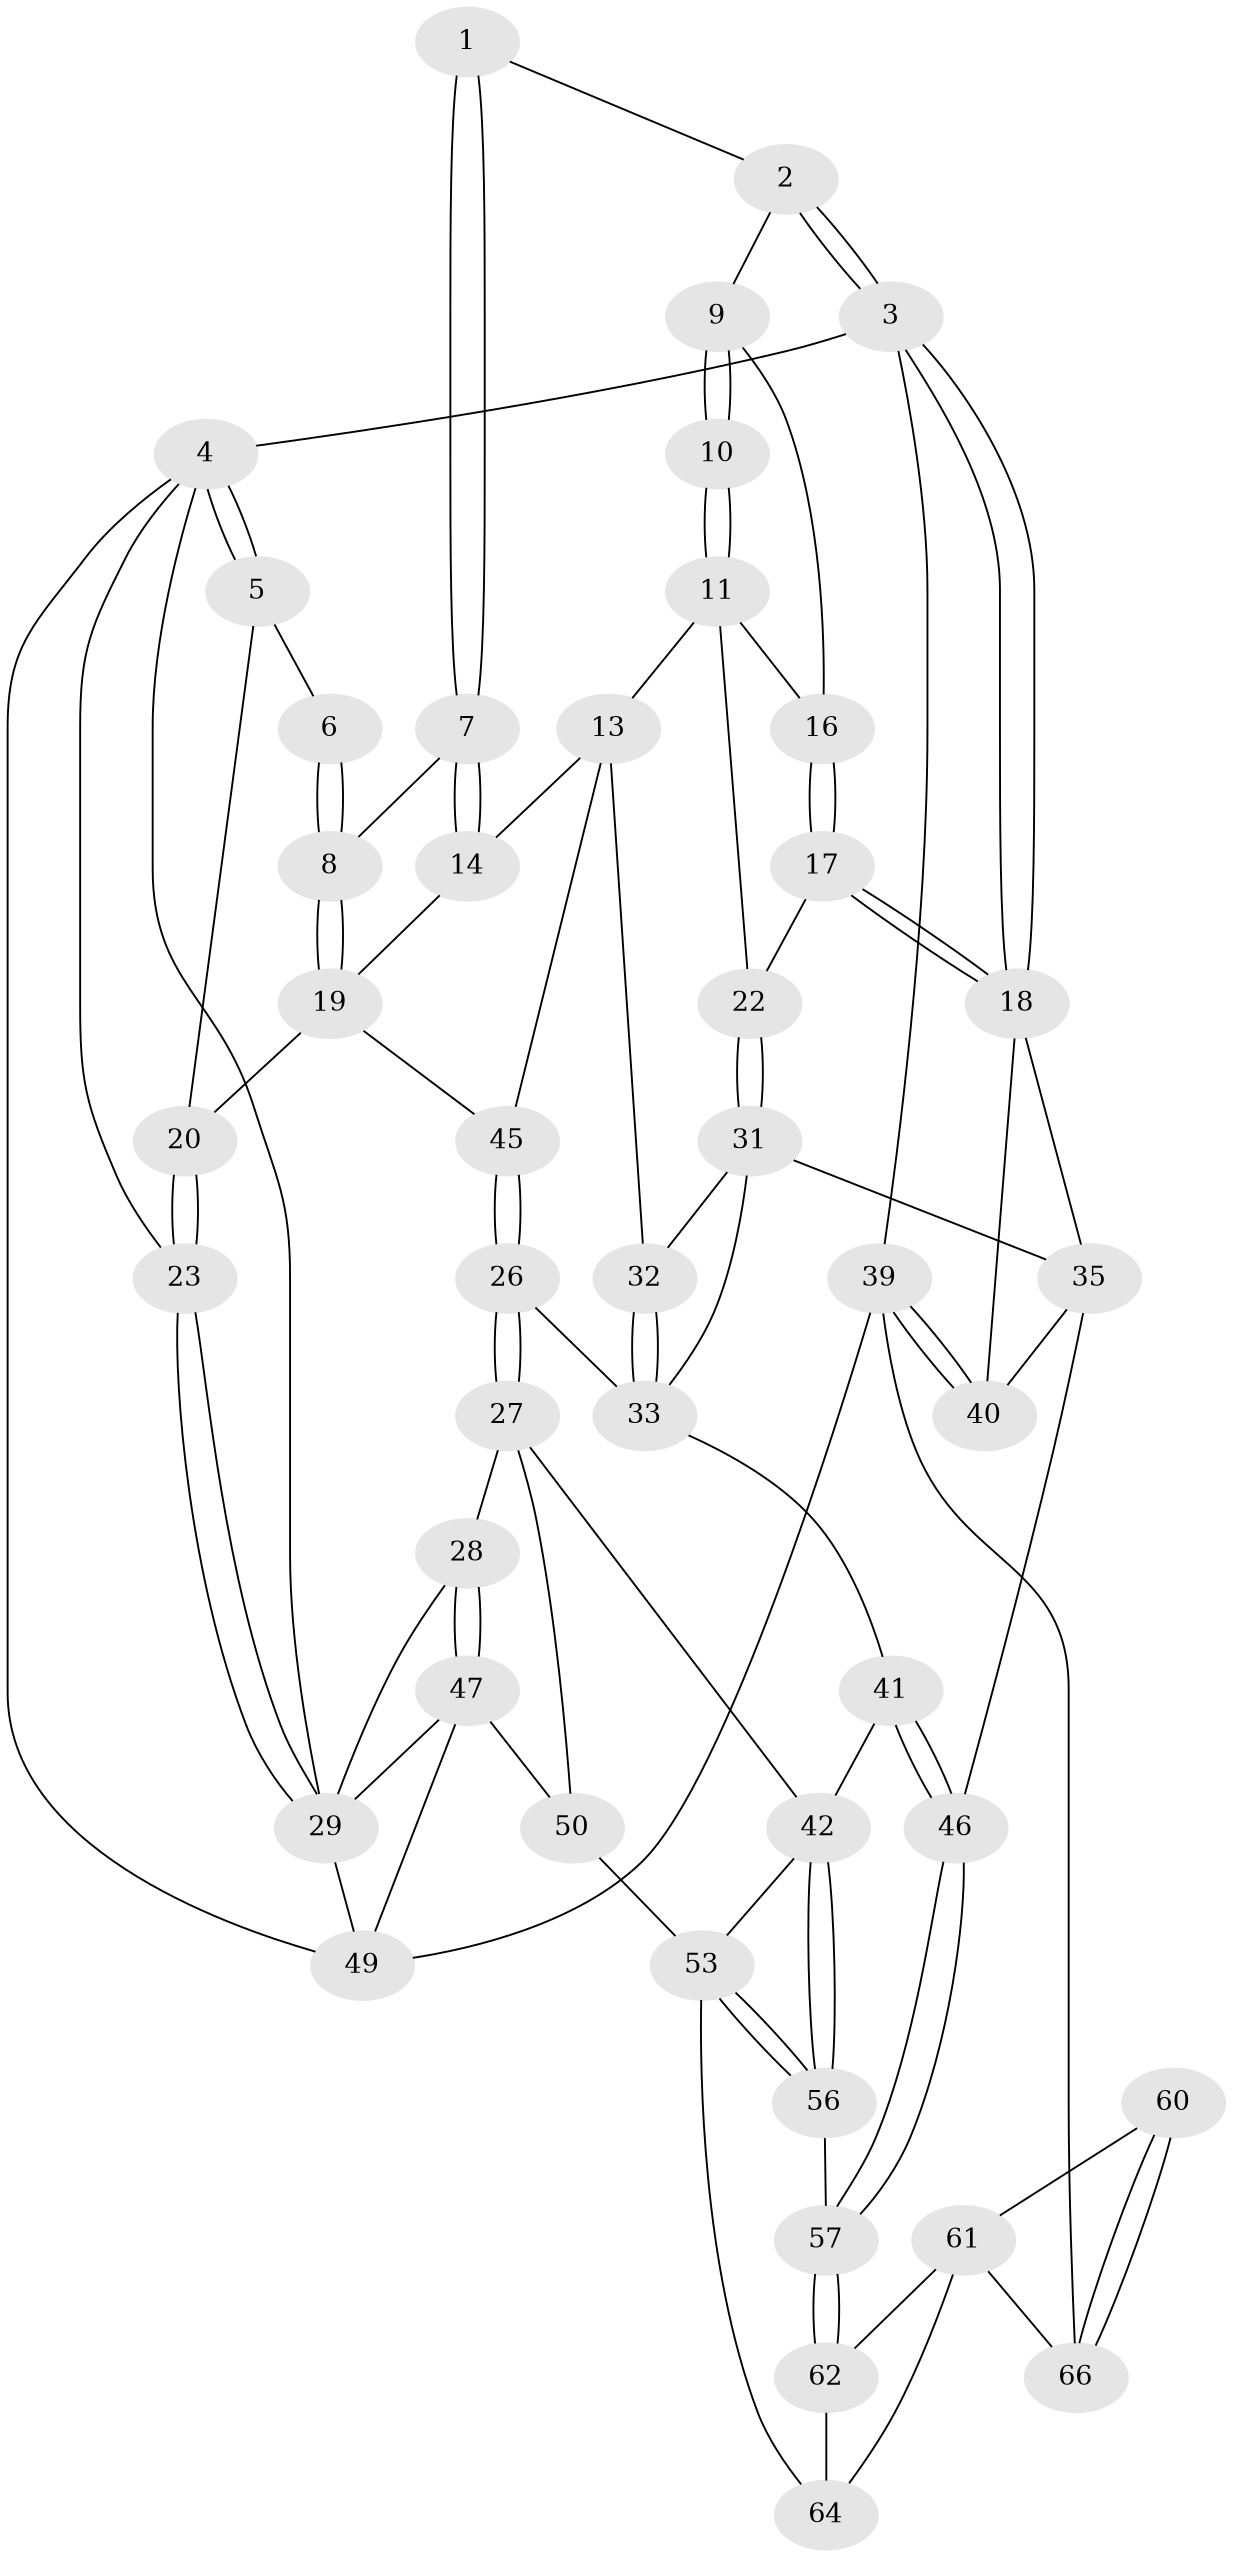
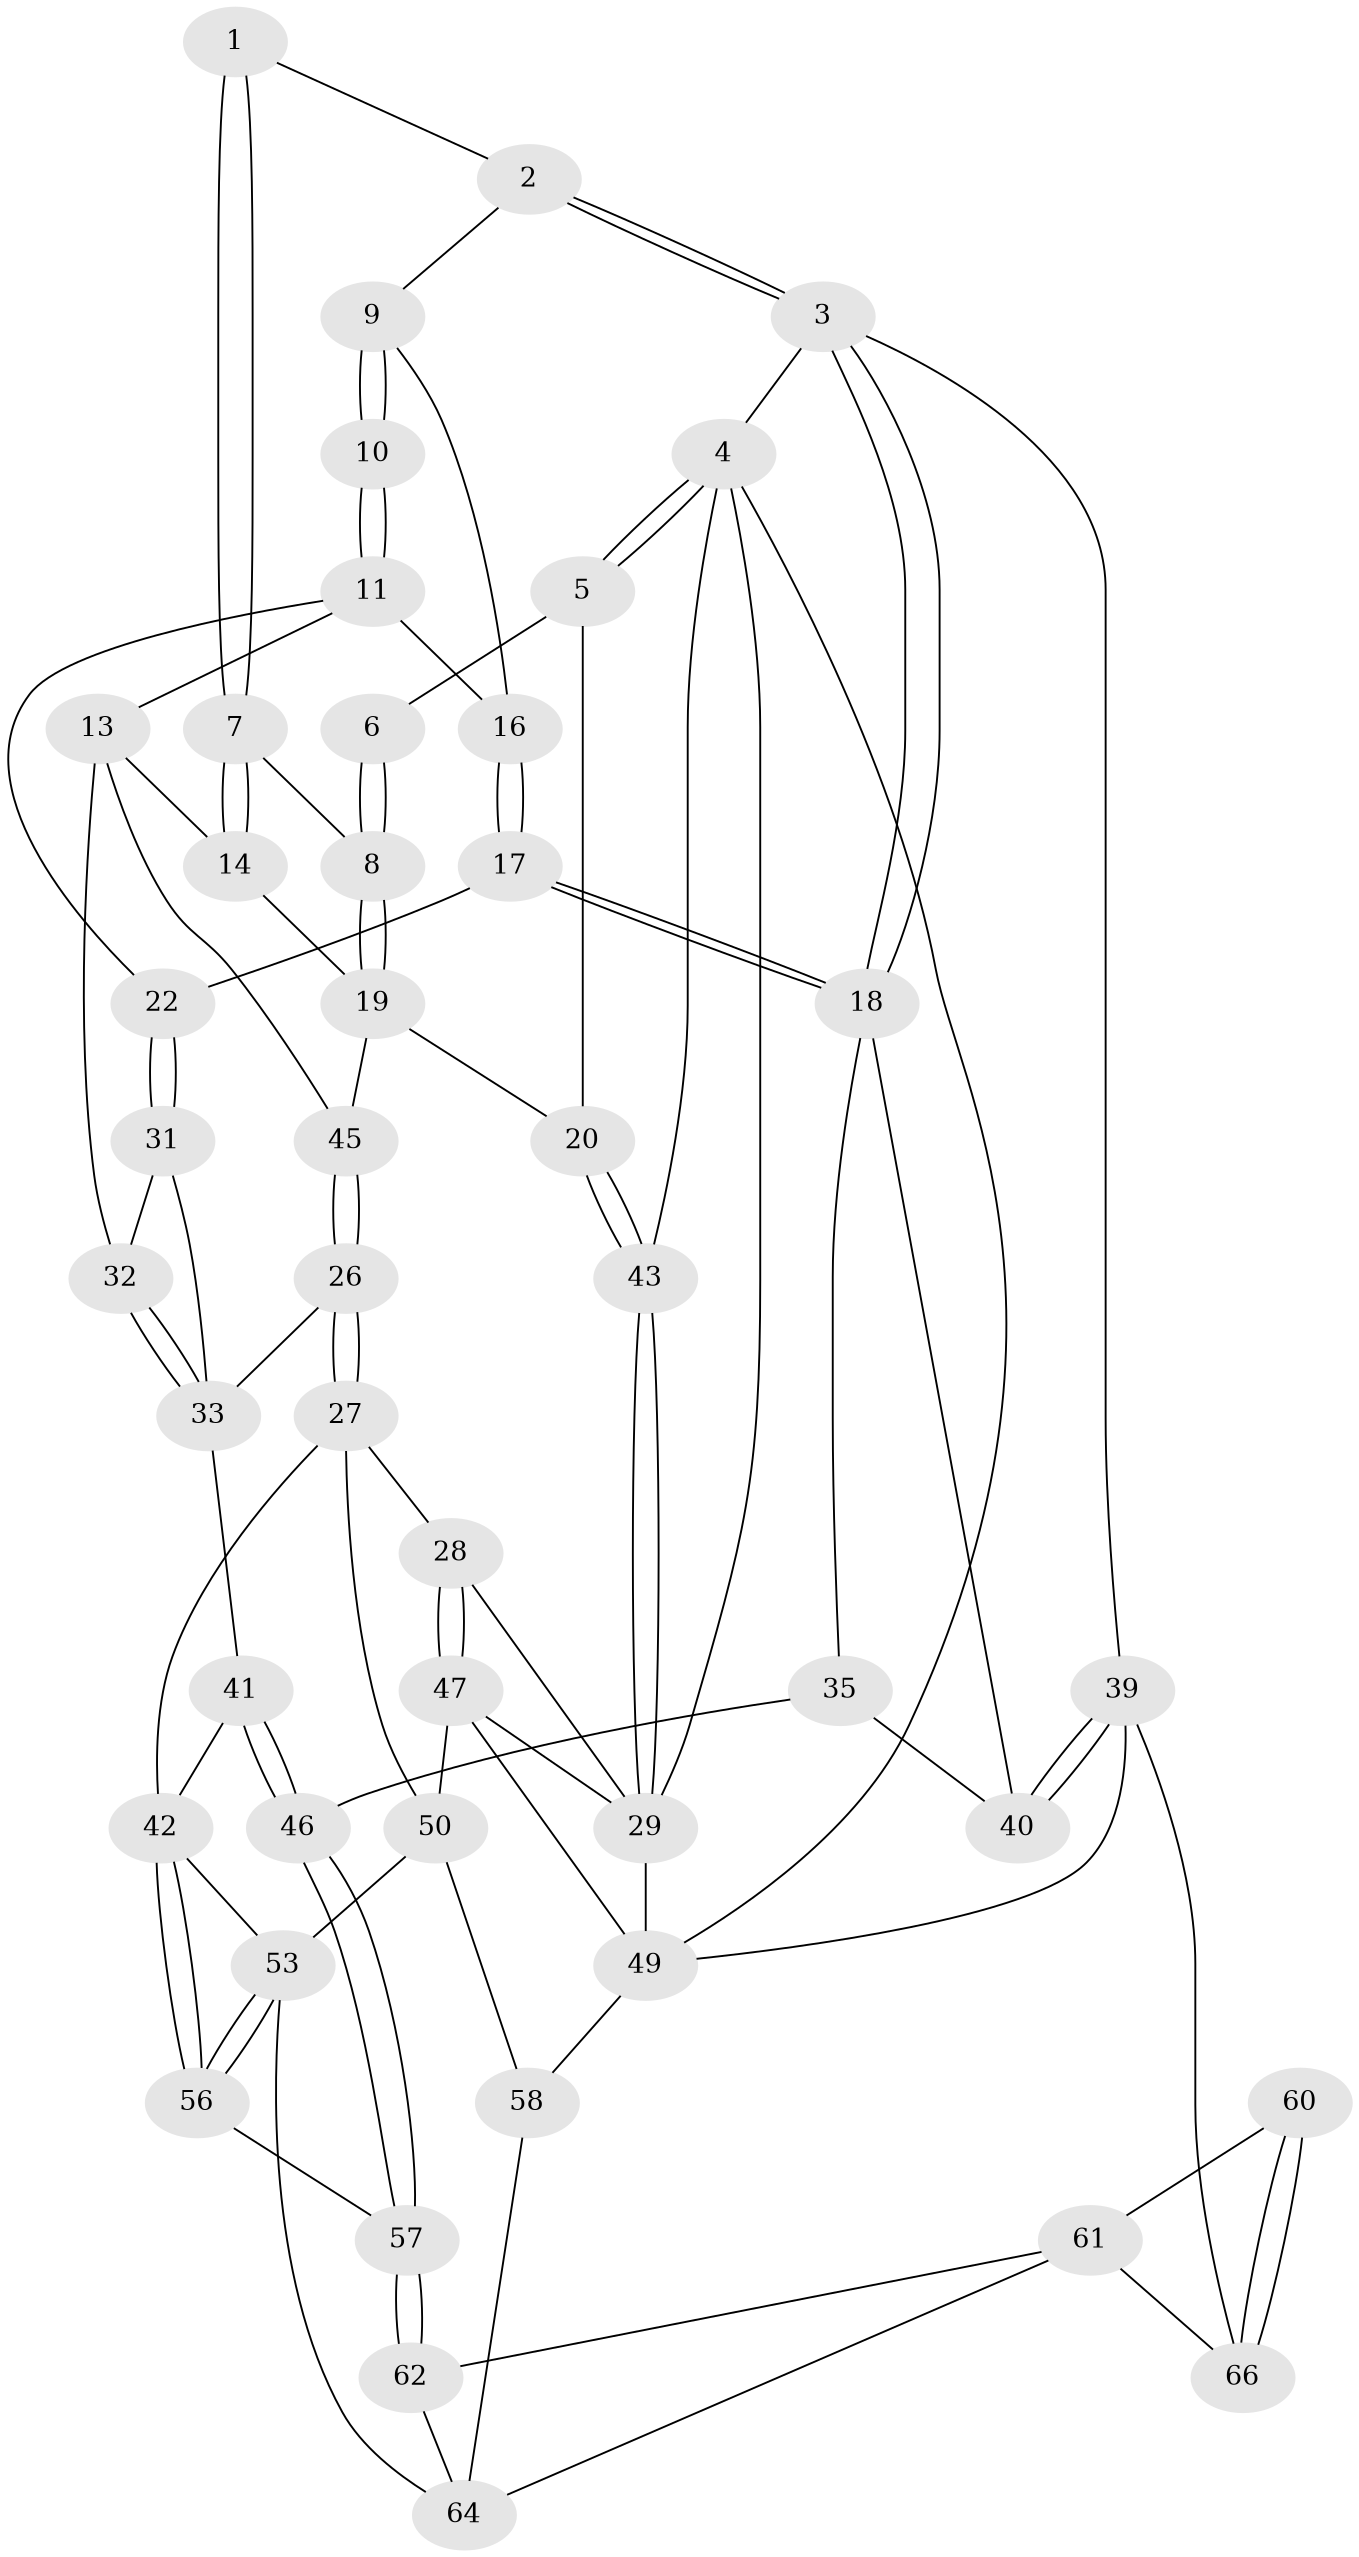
(920, 1210) -> none
(185, 1279) -> (646, 1279)
none -> (527, 2103)
